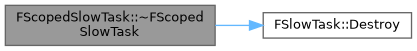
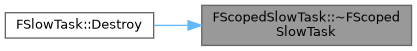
(232, 25) -> (171, 25)
